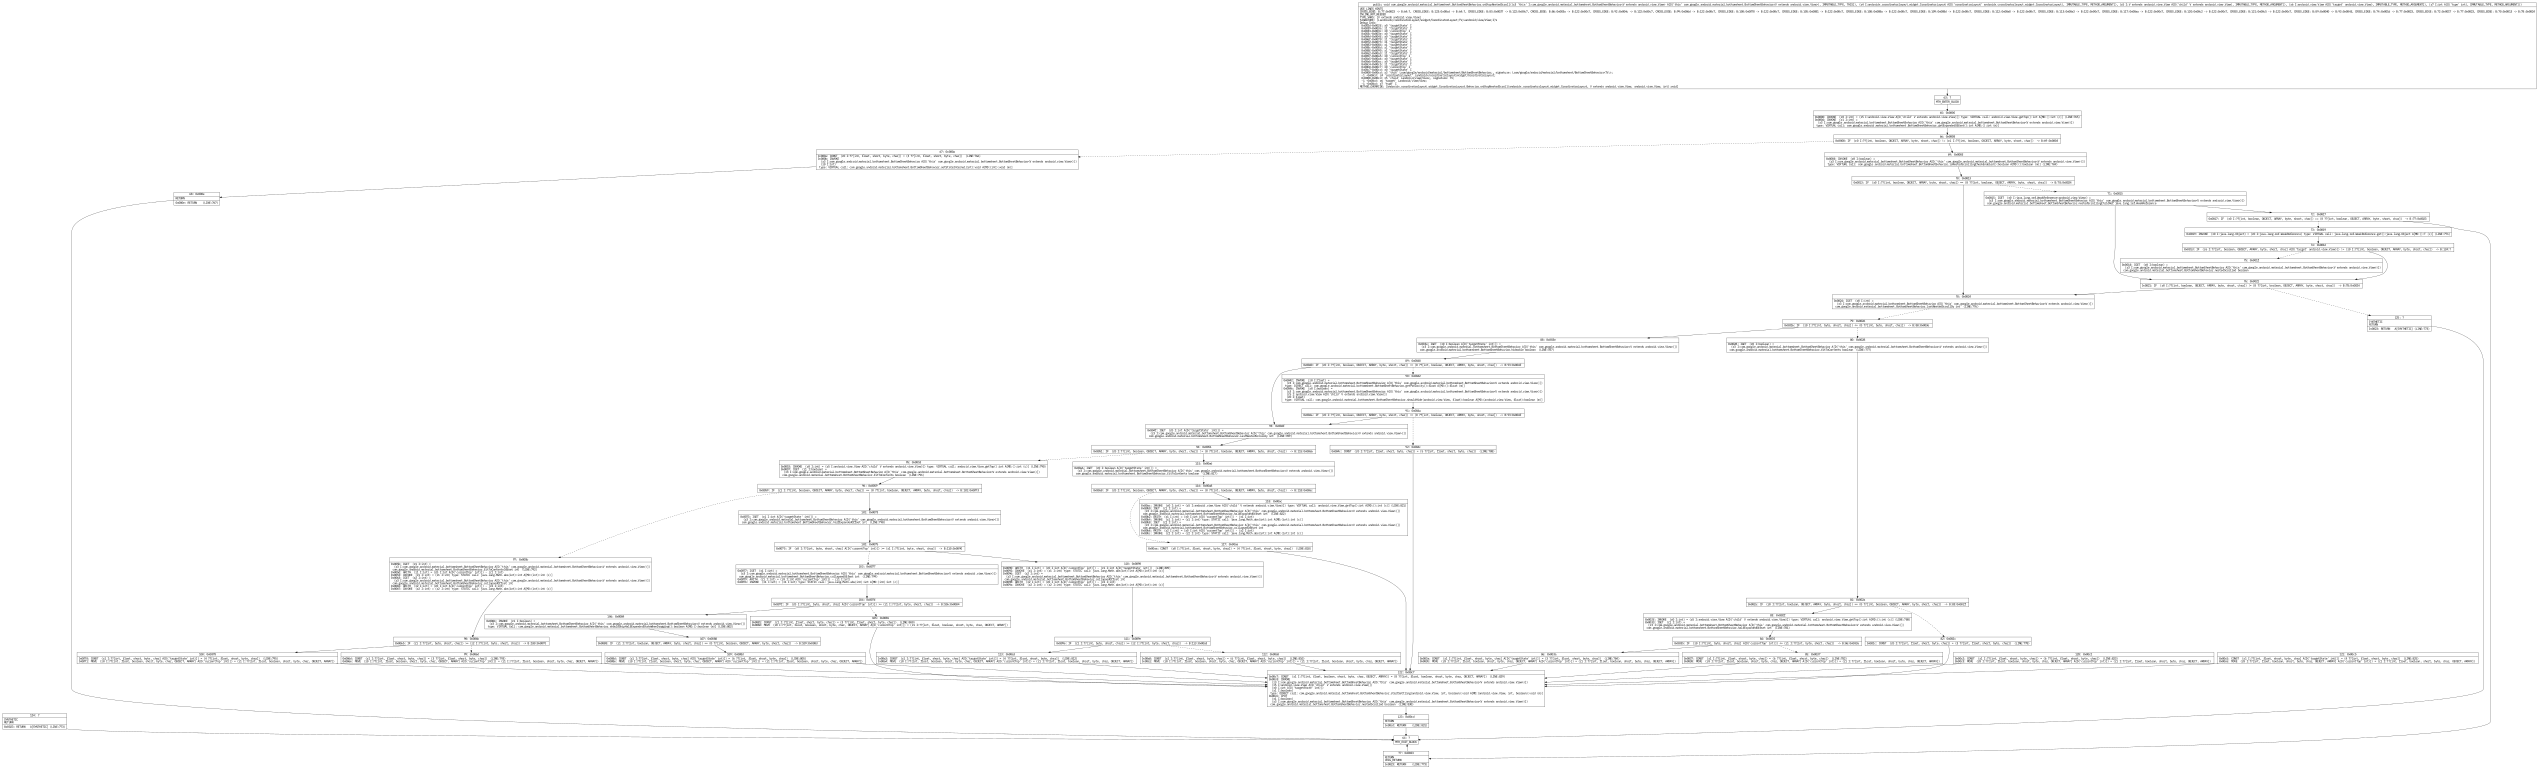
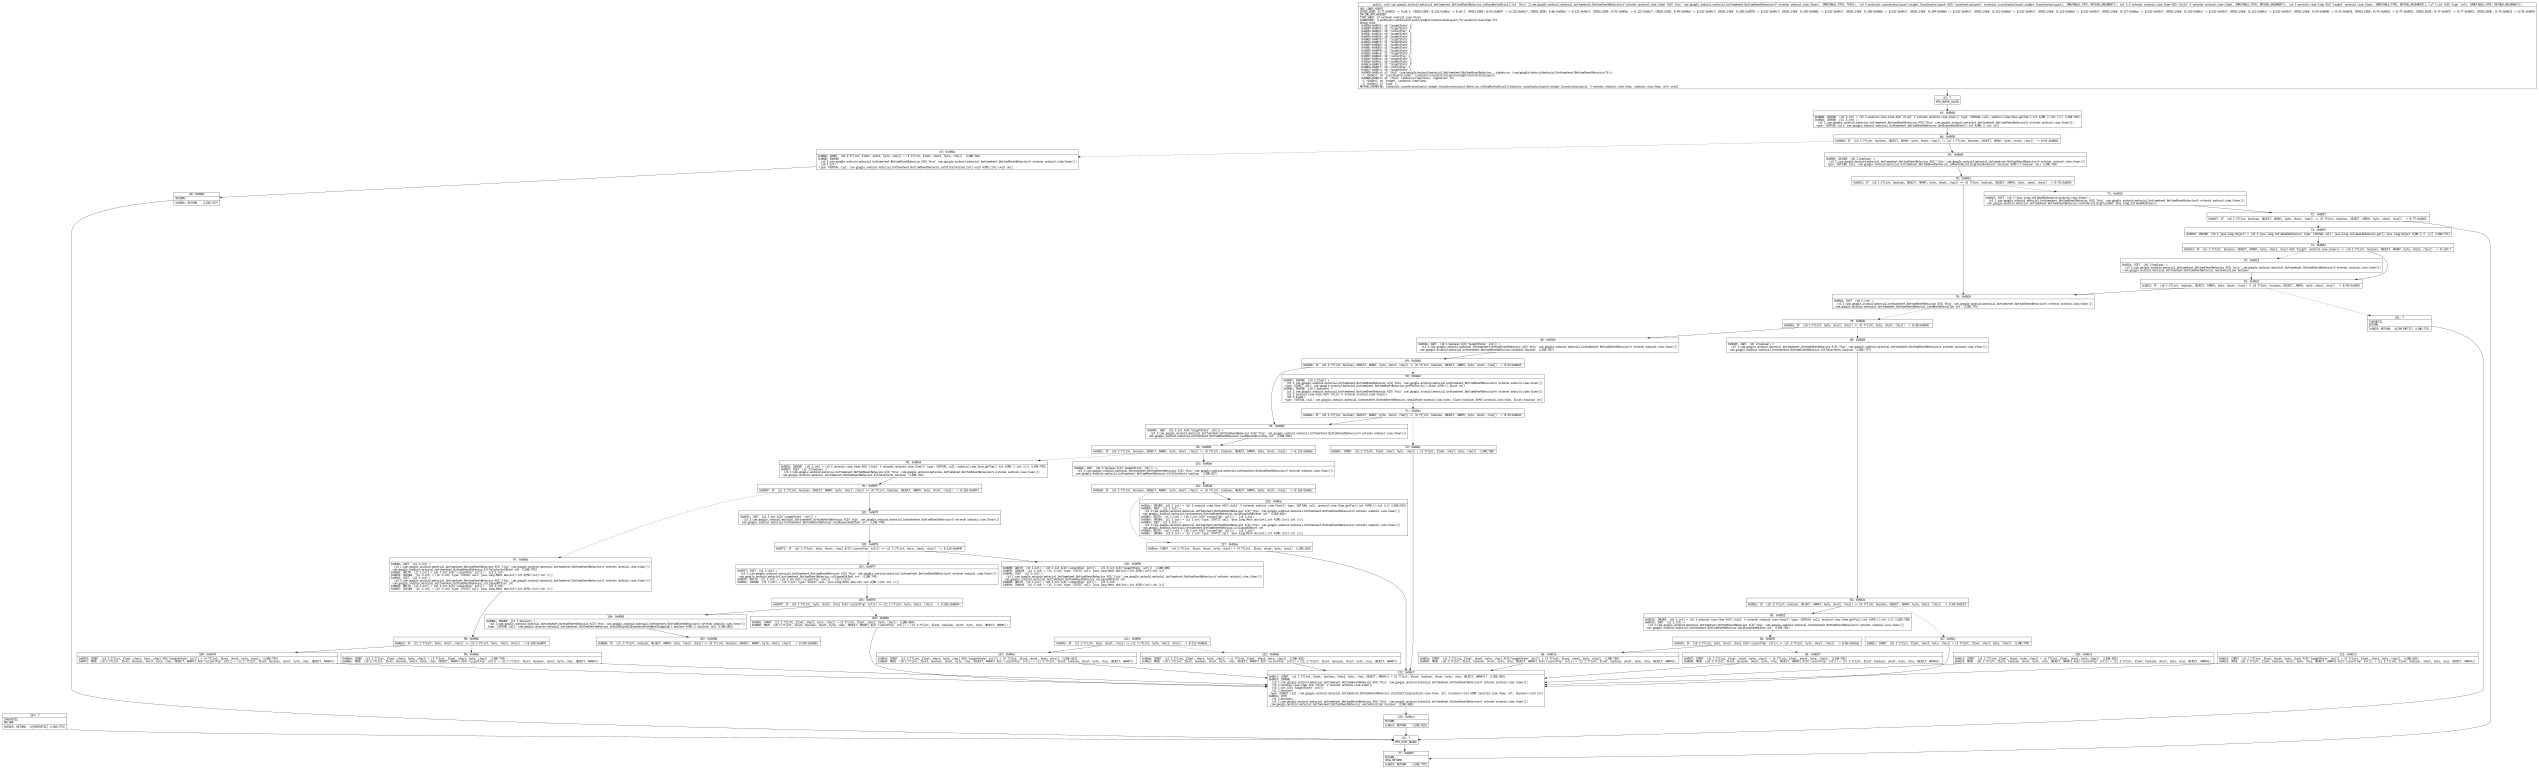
(2114, 256) -> (2251, 275)
(1132, 611) -> none
(735, 658) -> none
(1407, 749) -> (1405, 747)
